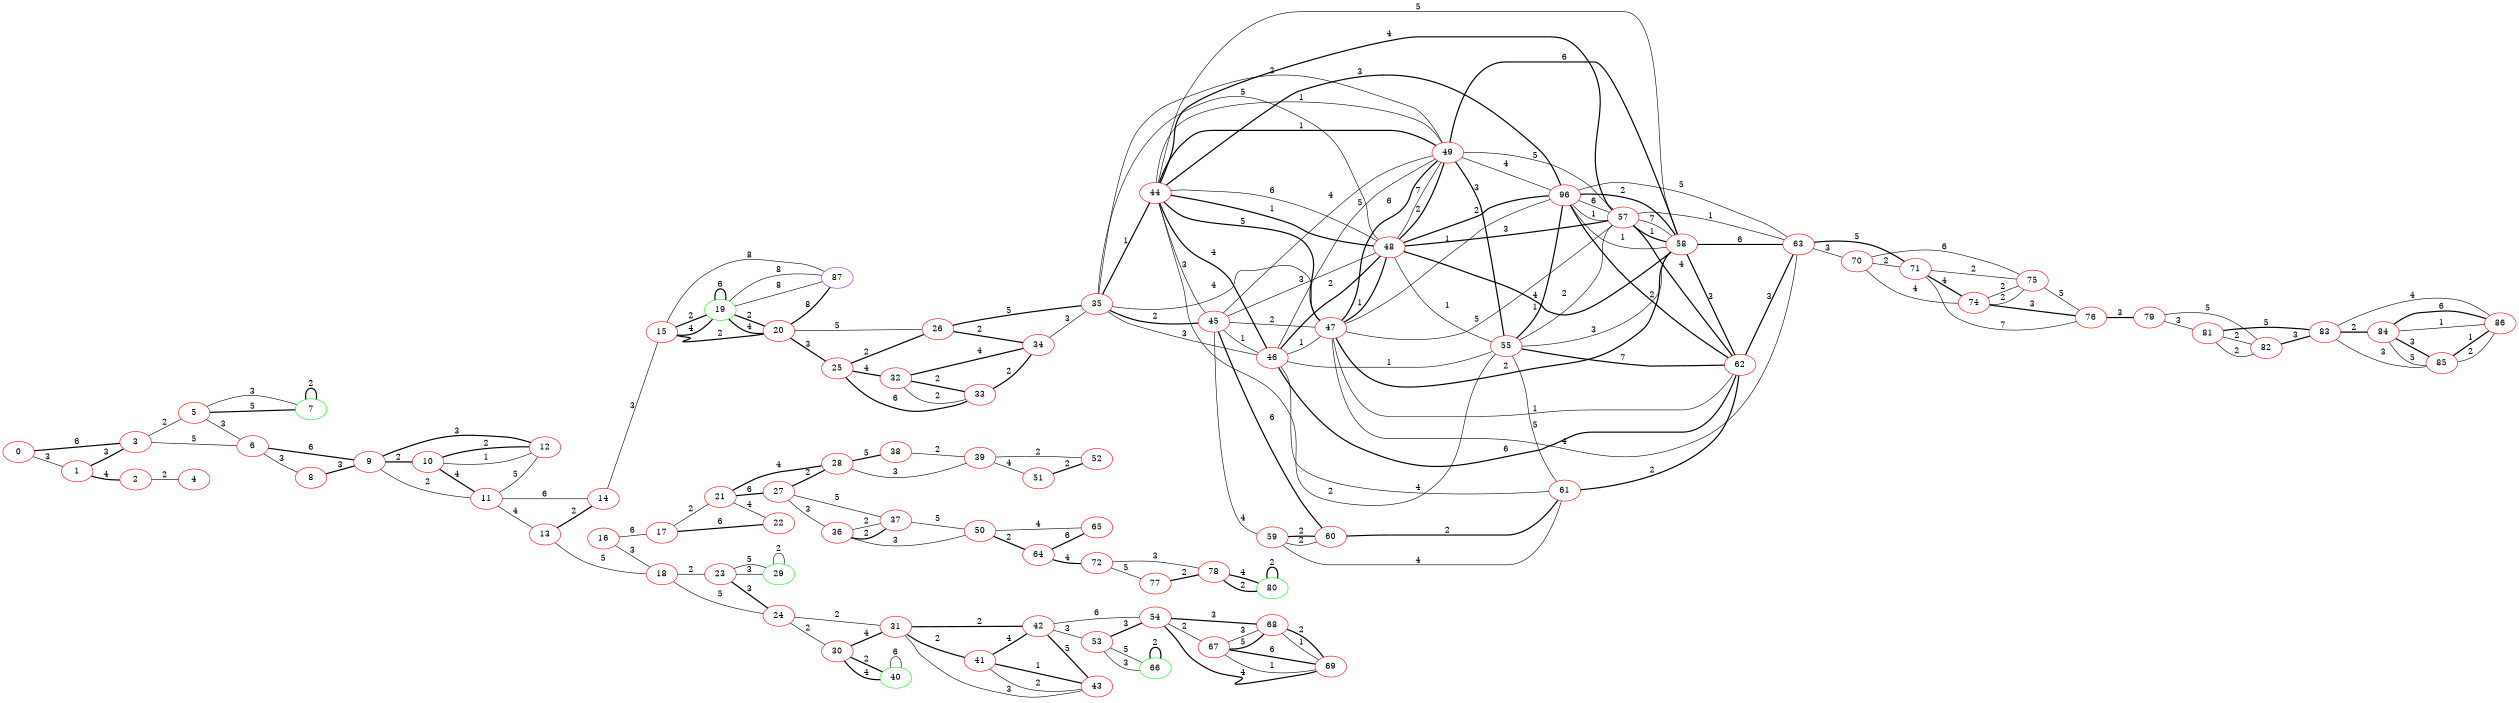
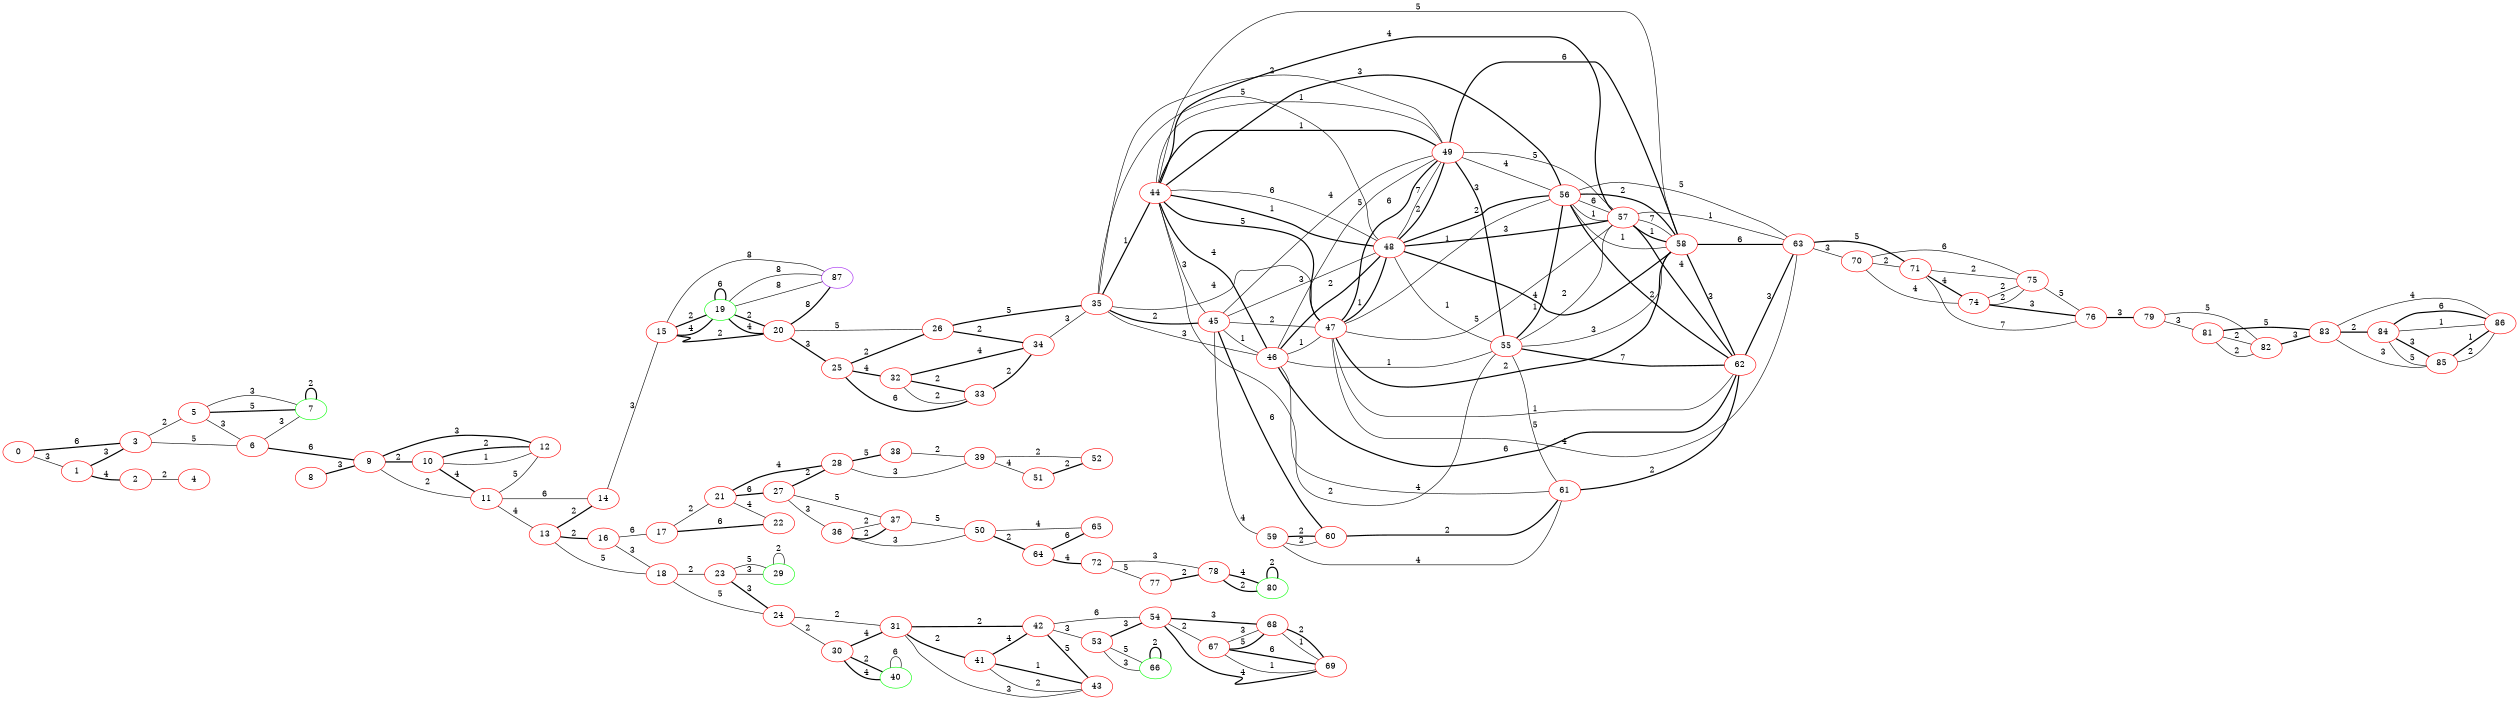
(1565, 195) -> (1565, 195)
(280, 464) -> (282, 428)
none -> (574, 538)
